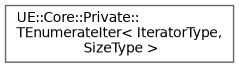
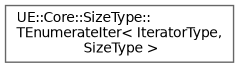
(120, 34) -> (120, 34)
